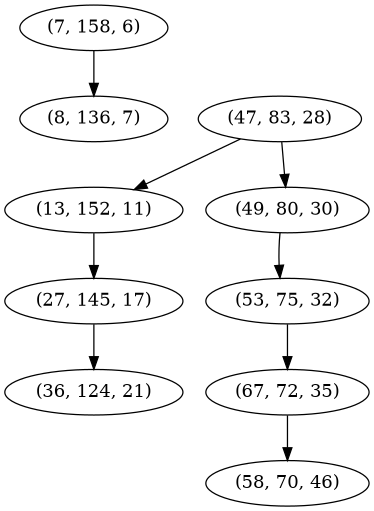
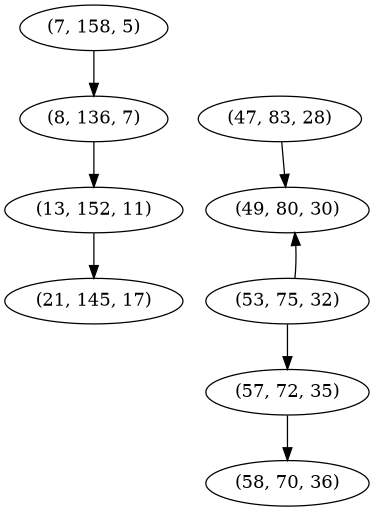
(94, 28) -> (94, 28)
(193, 162) -> (94, 158)
(279, 249) -> (296, 262)
(94, 301) -> (94, 301)
(94, 392) -> none
(287, 392) -> (287, 392)
(287, 483) -> (287, 483)
